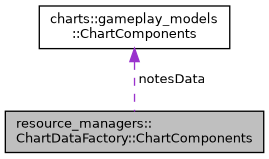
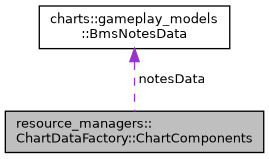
(135, 27) -> (135, 27)
